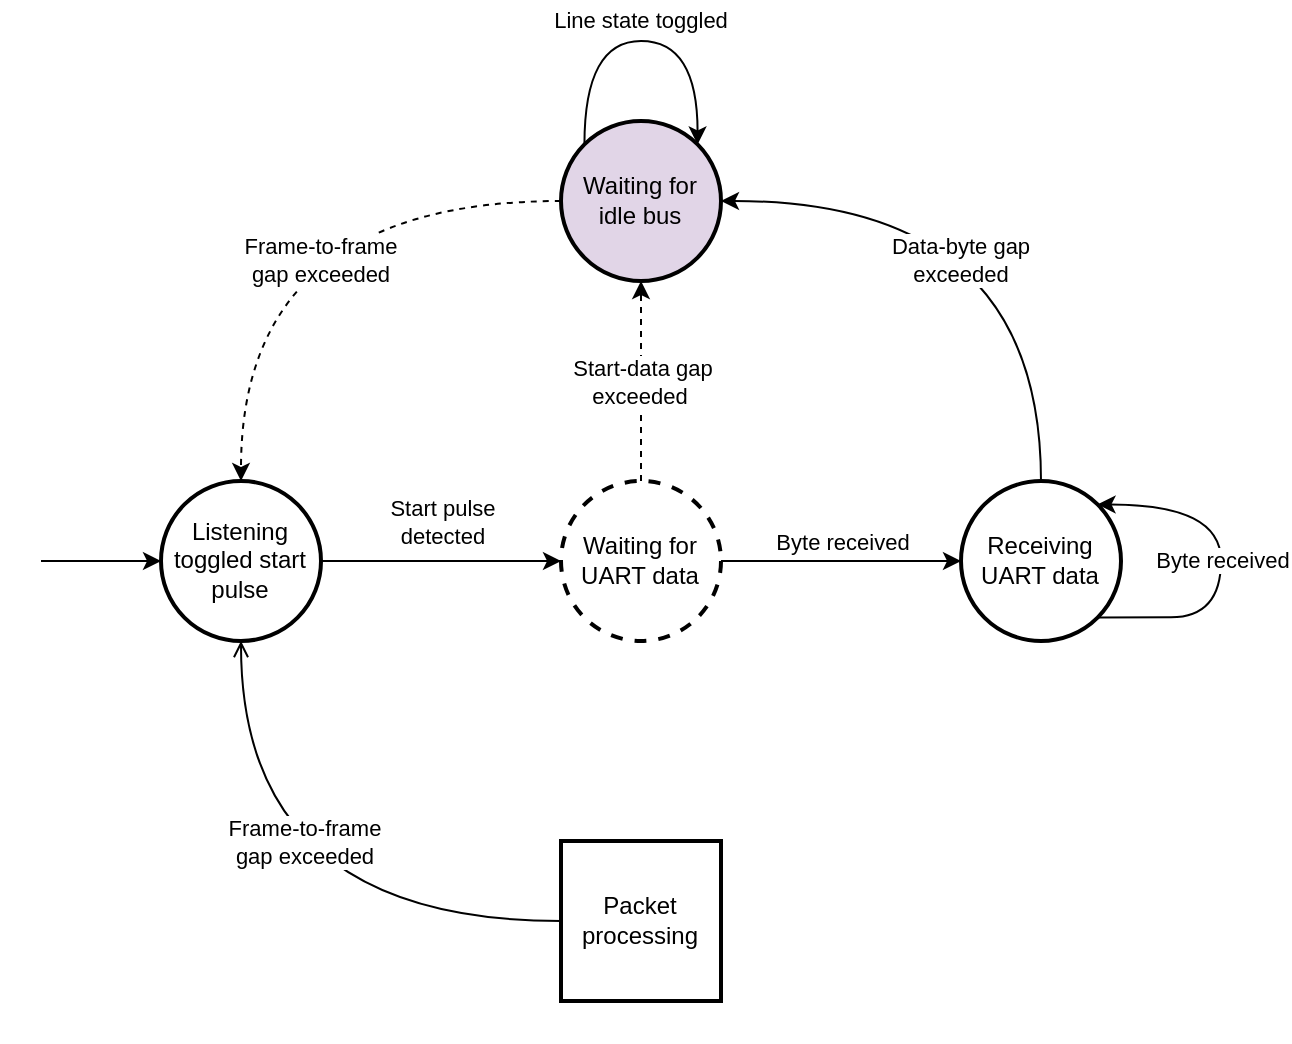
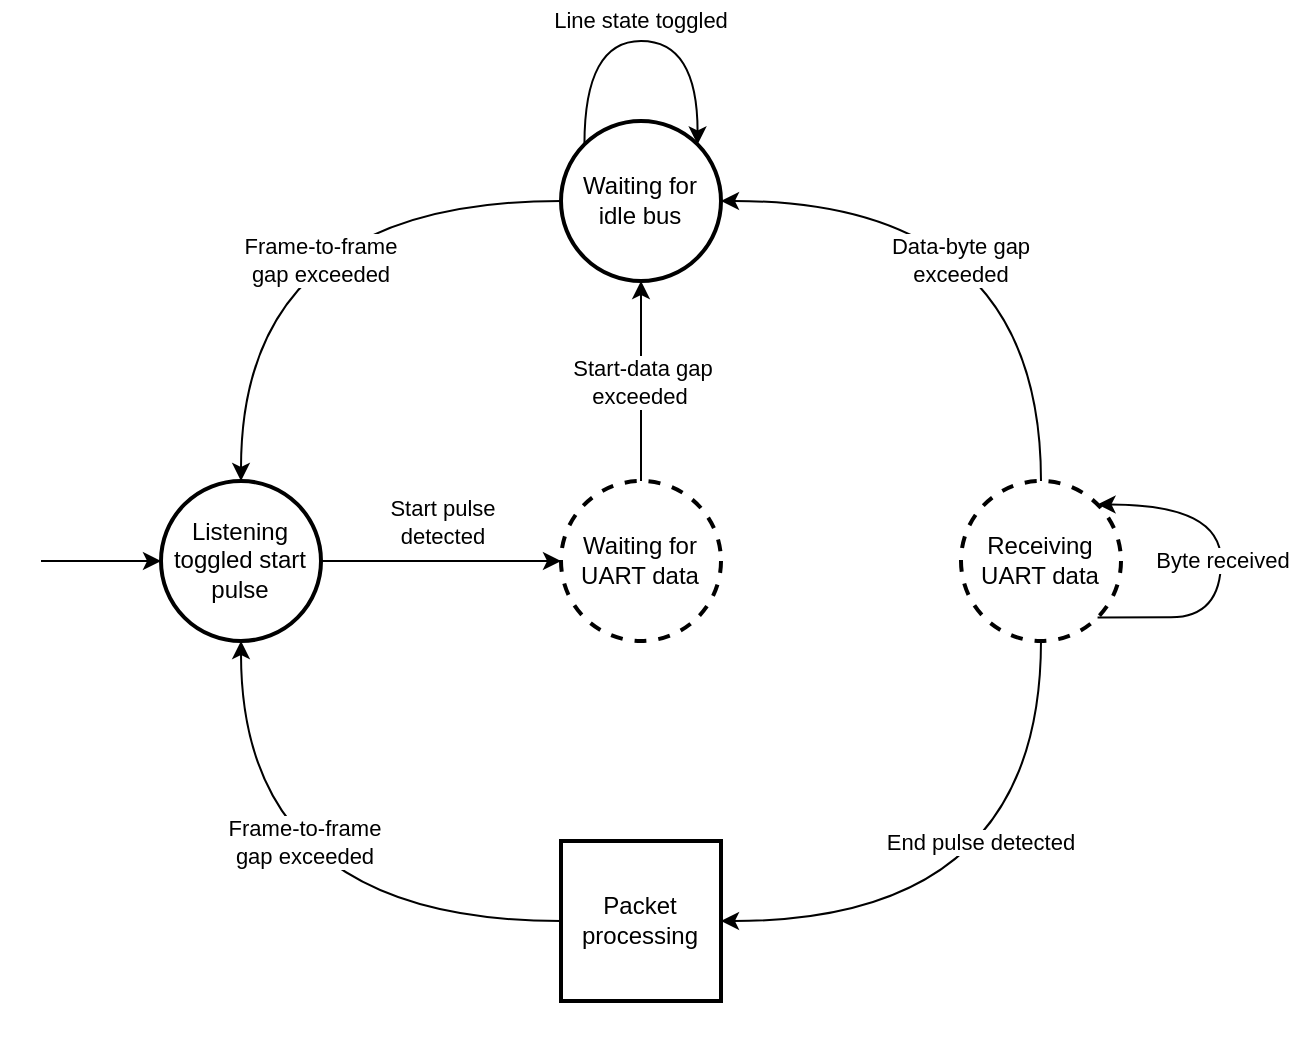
(641, 201) -> (641, 201)
(254, 371) -> (254, 371)
(641, 443) -> (641, 443)
(834, 561) -> none
(1041, 561) -> (1041, 561)
(241, 653) -> (241, 656)
none -> (958, 856)
